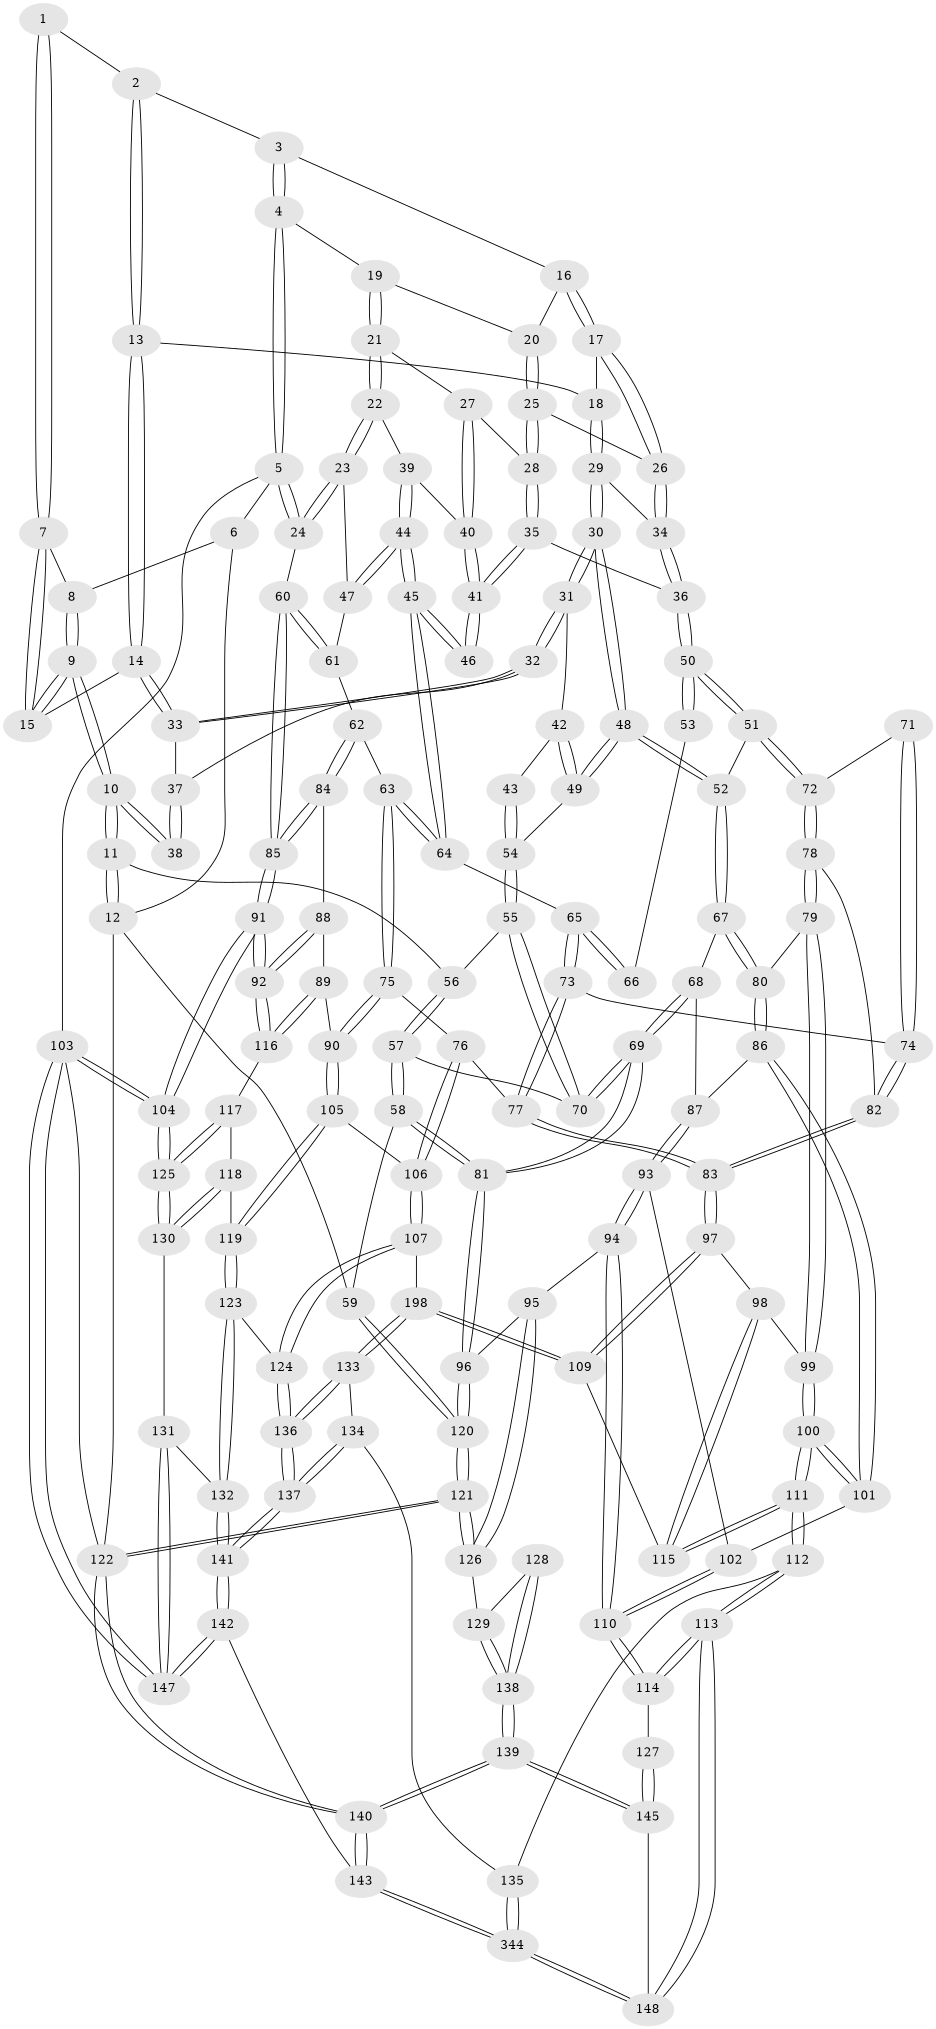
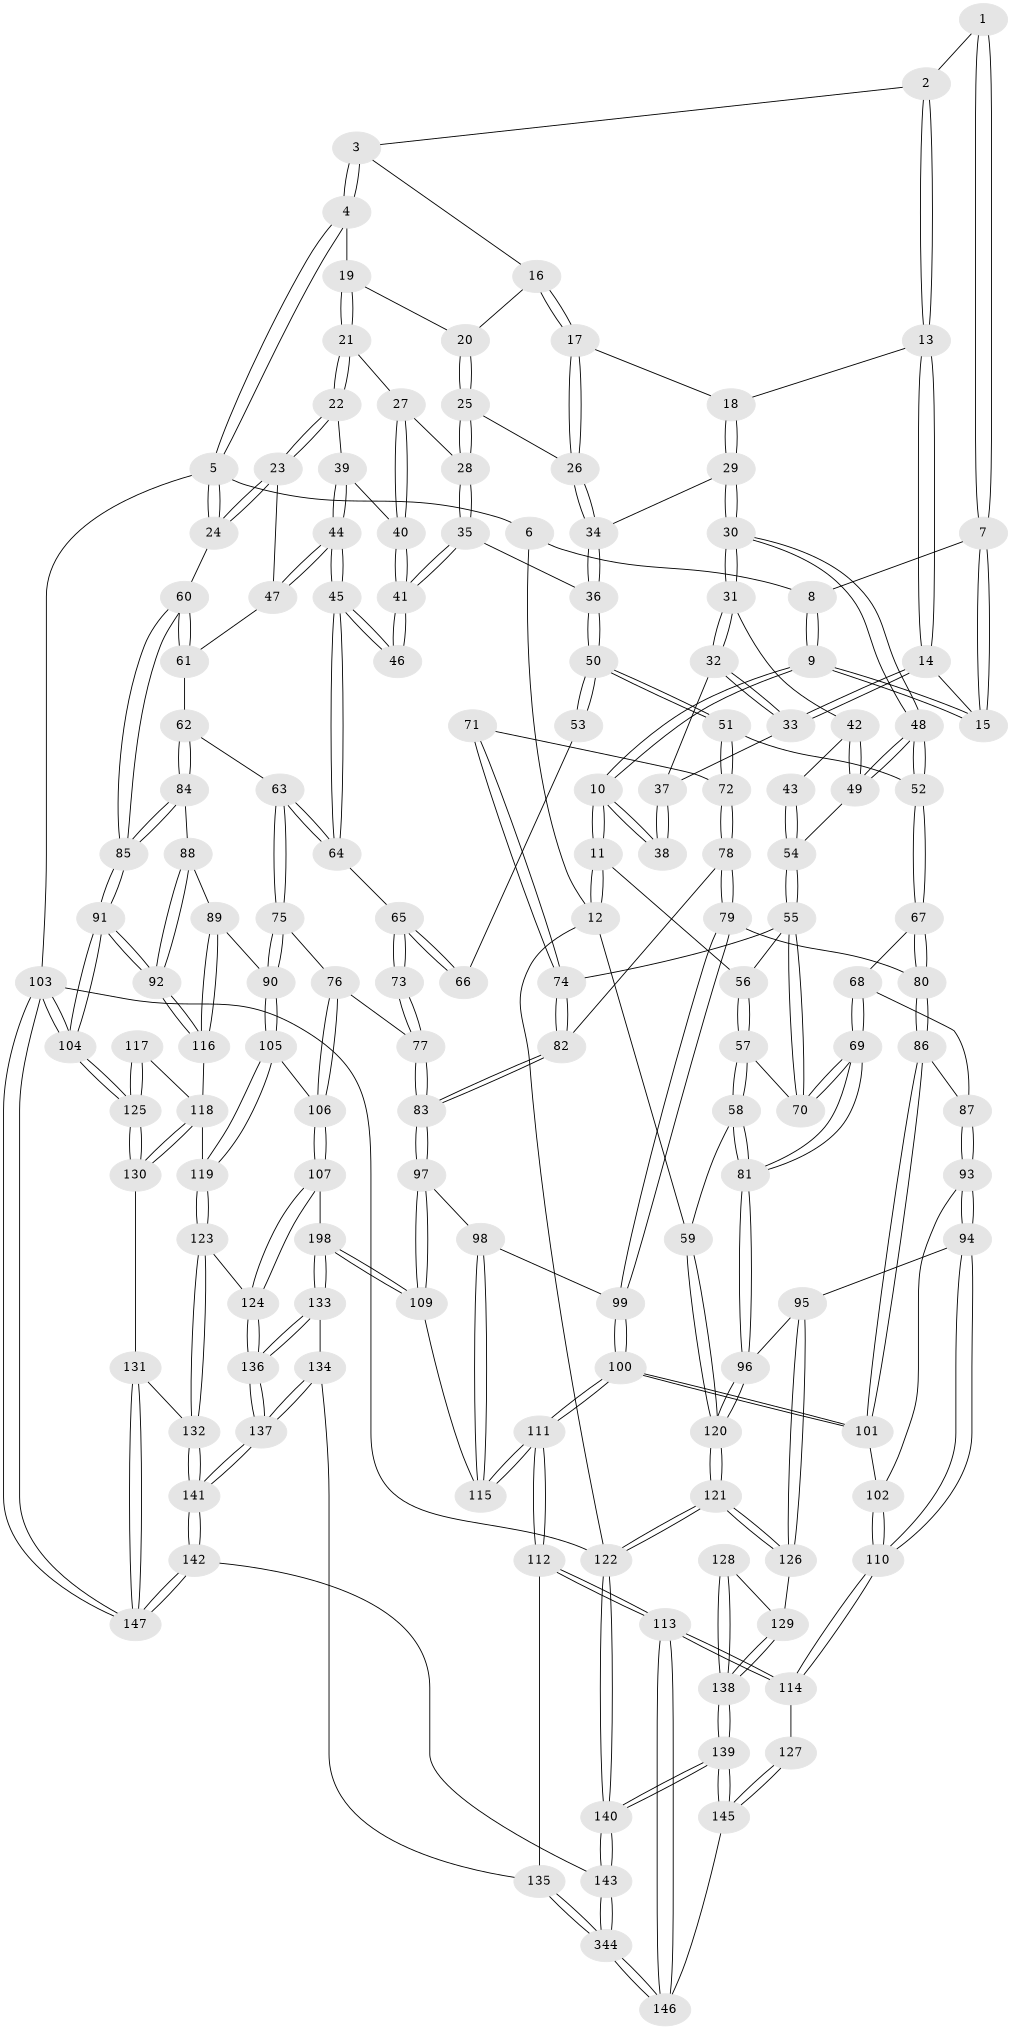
(735, 1021) -> (680, 958)
(246, 1083) -> (203, 1079)
(648, 2010) -> (665, 2010)
